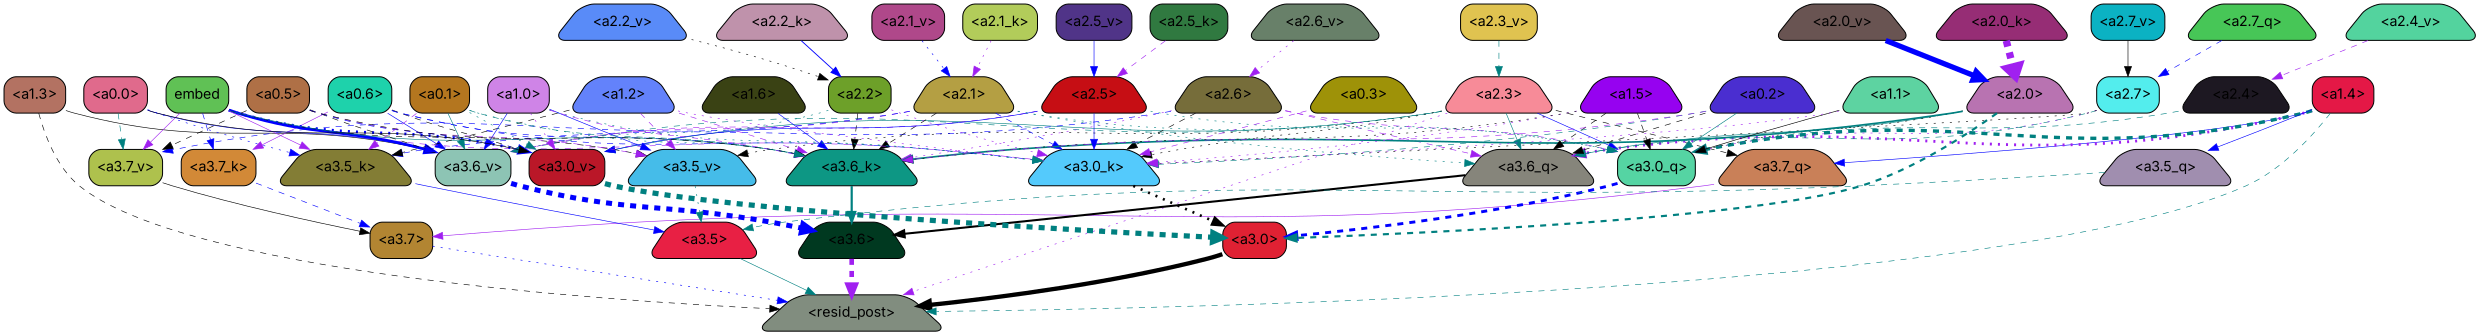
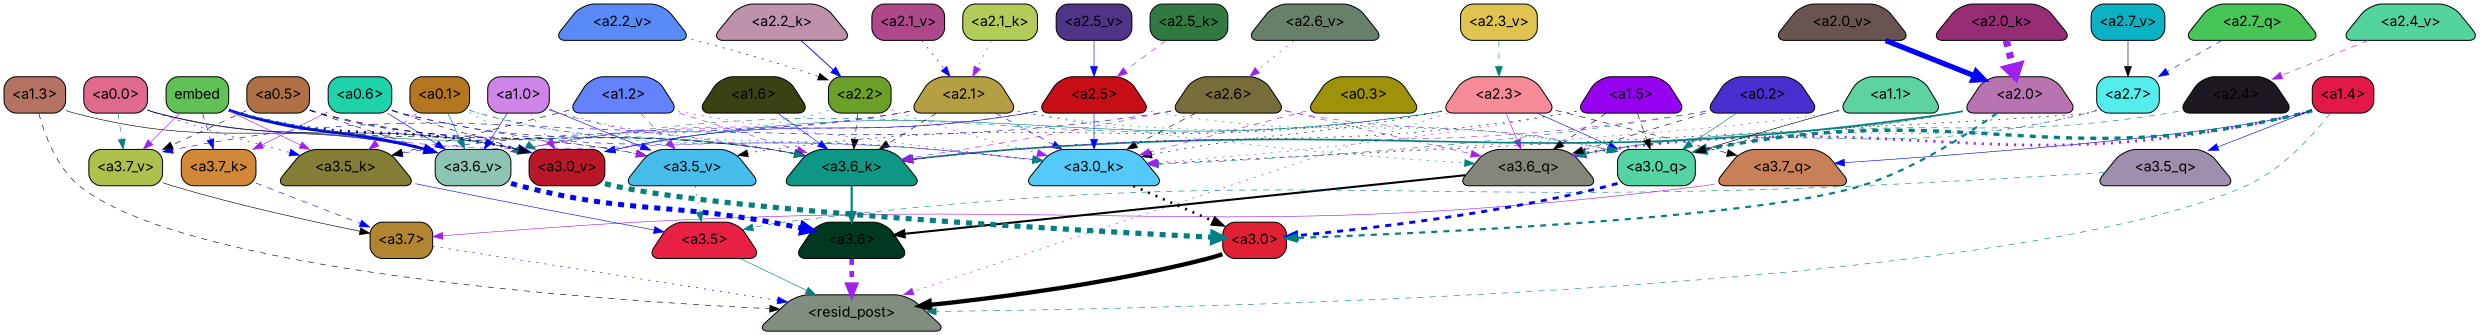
(1512, 127) -> (1512, 127)
(1022, 139) -> (1022, 139)
